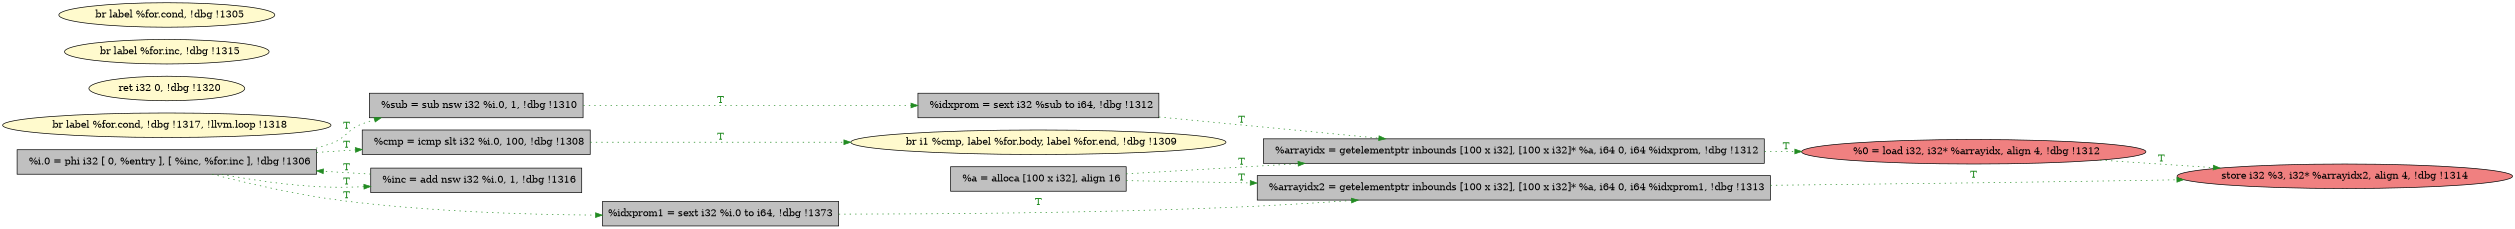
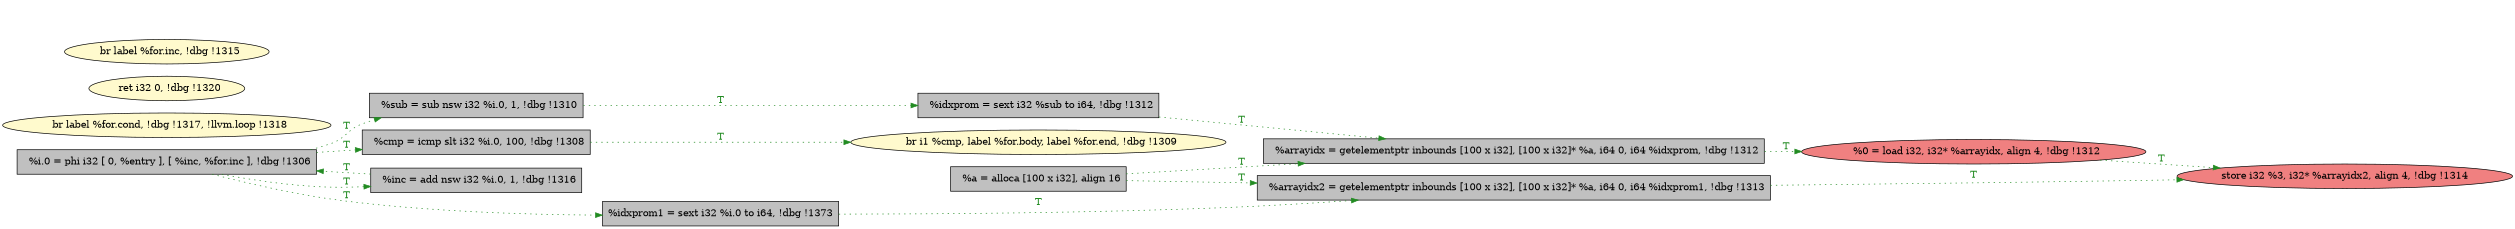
(167, 15) -> none
